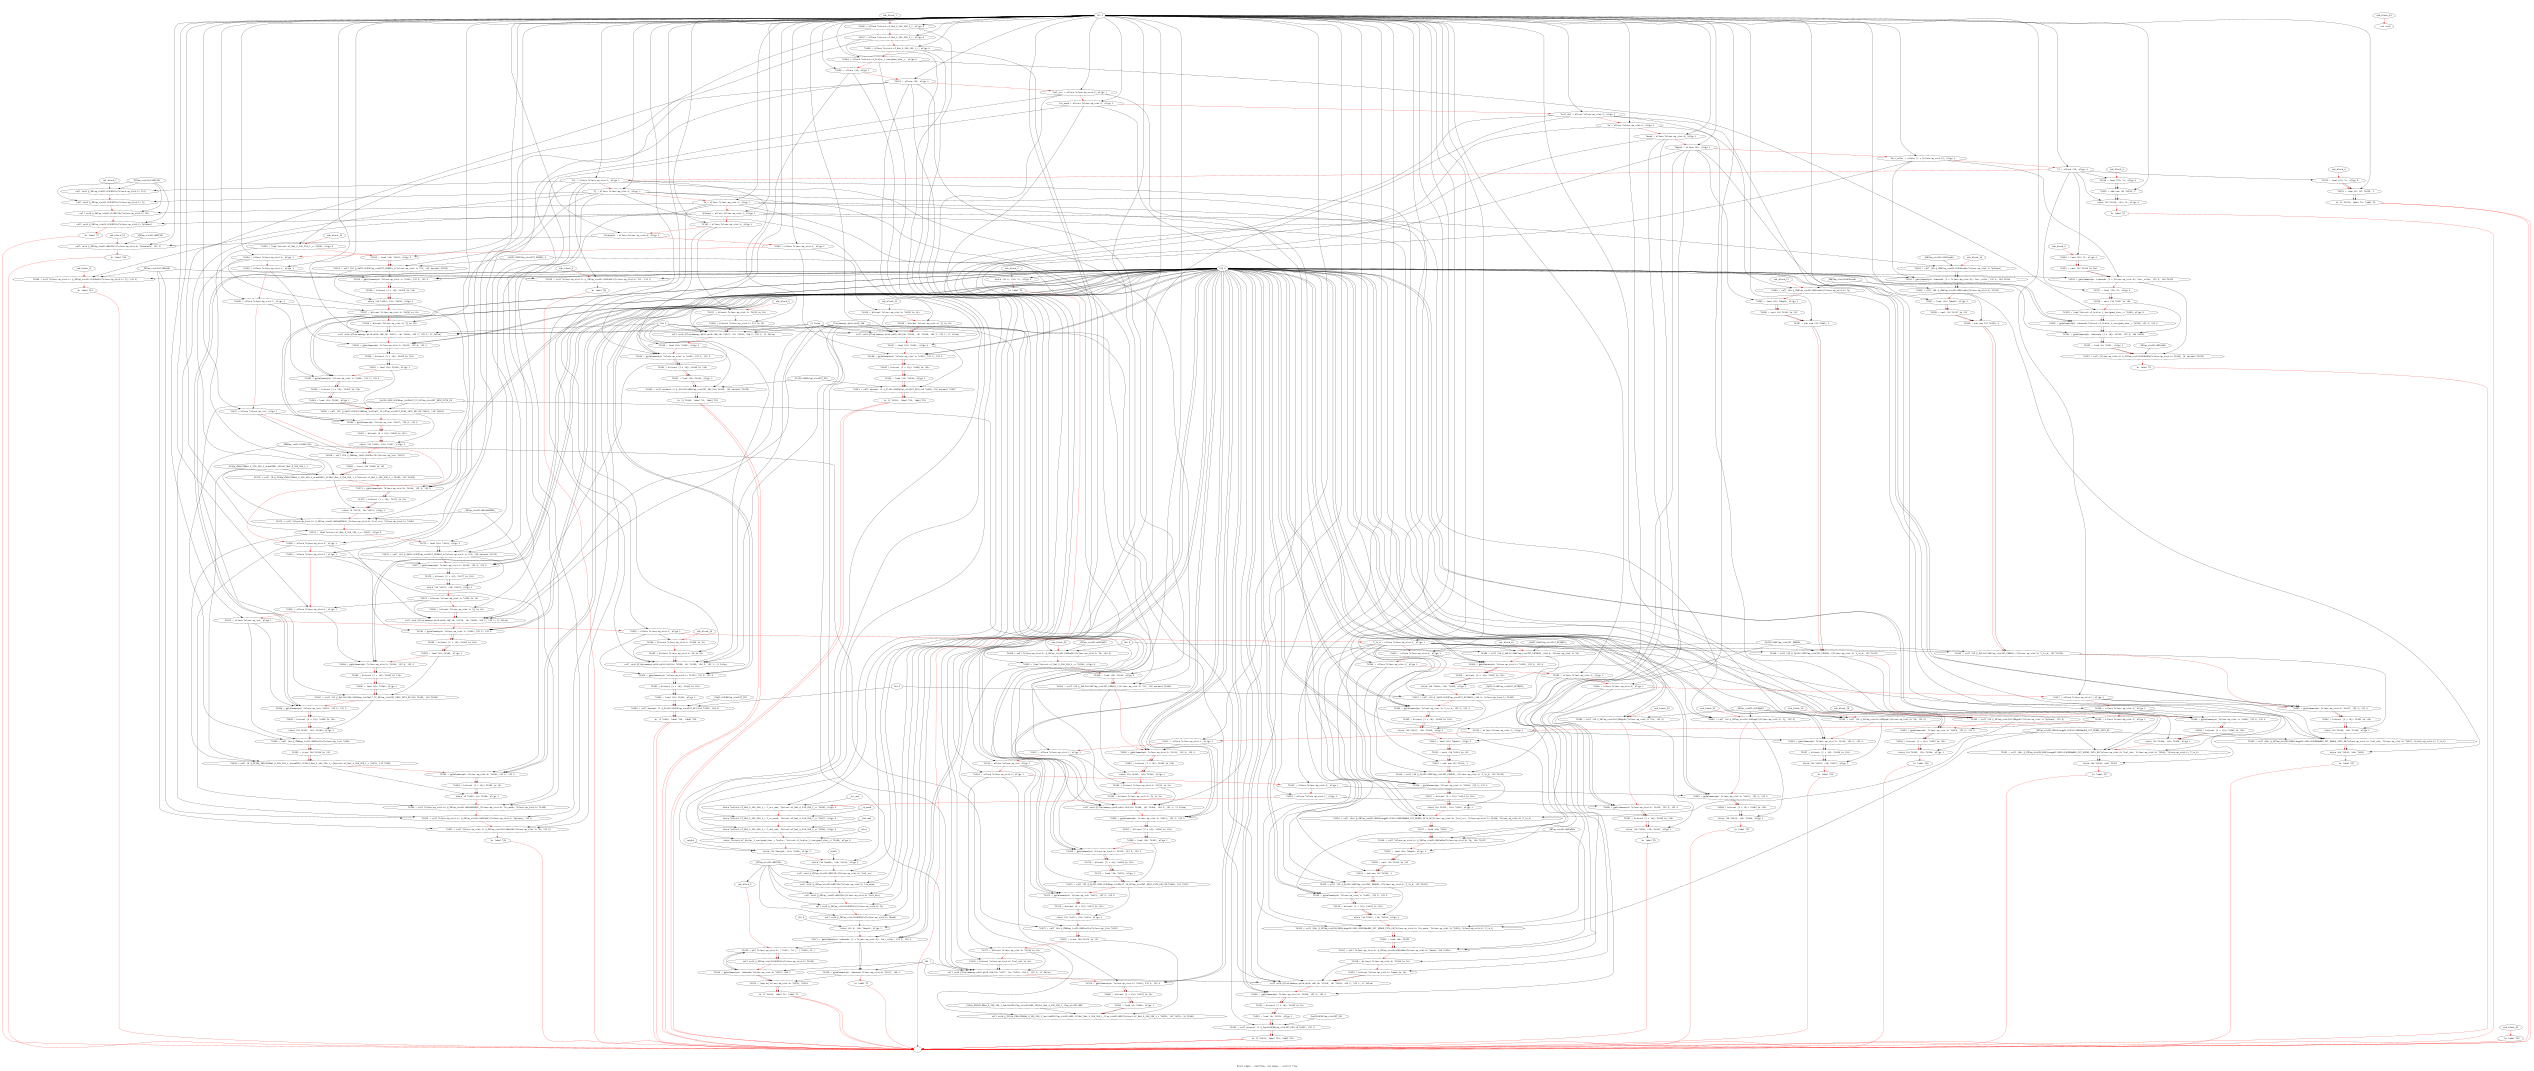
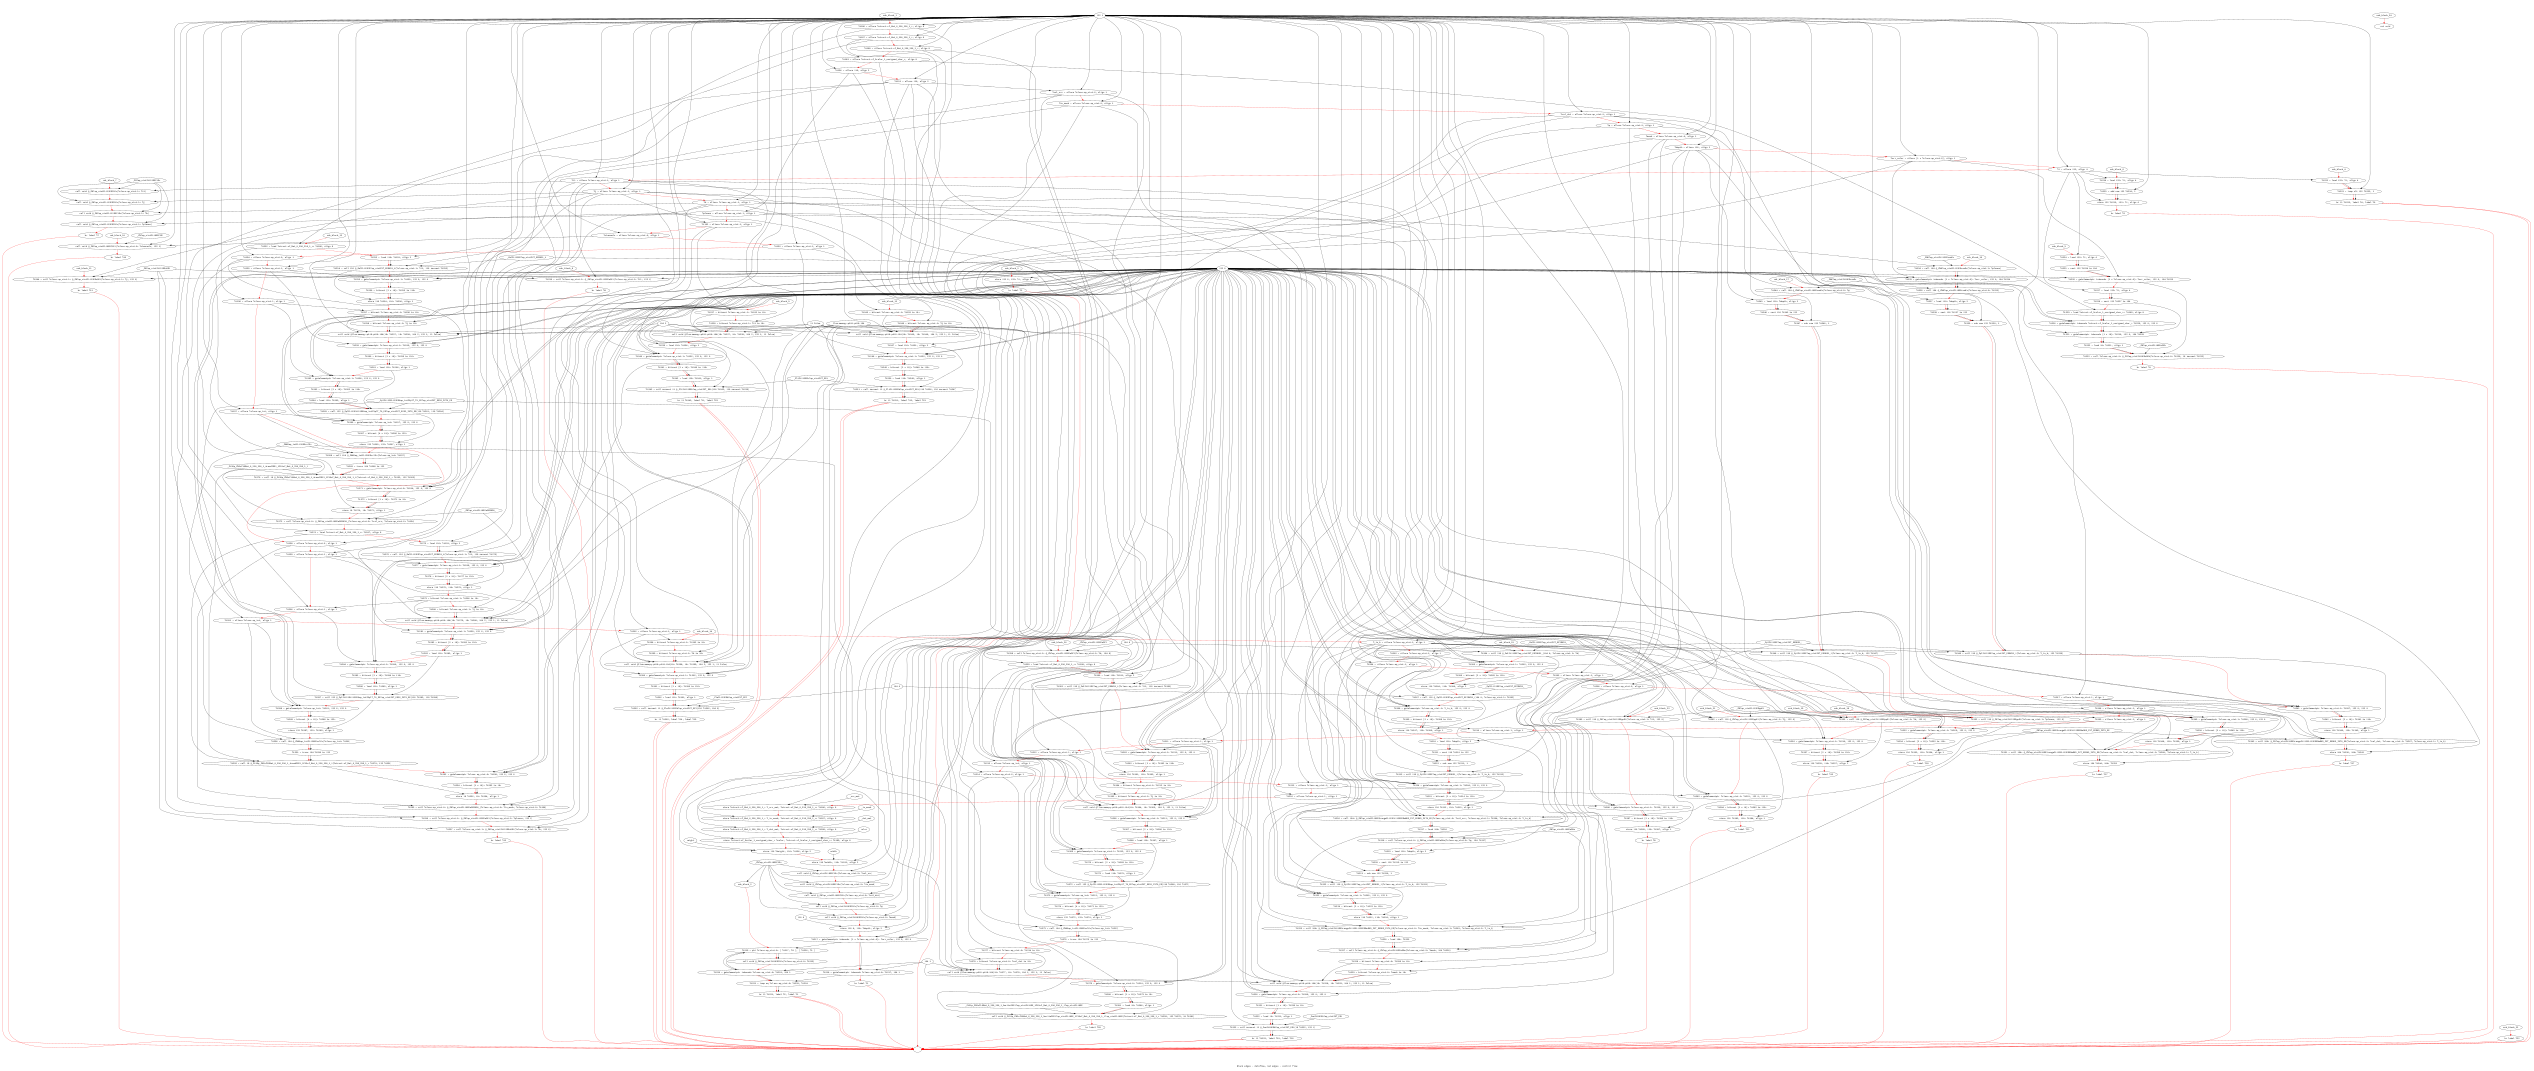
(990, 87) -> (990, 87)
(1741, 819) -> (1741, 819)
none -> (1092, 1028)
